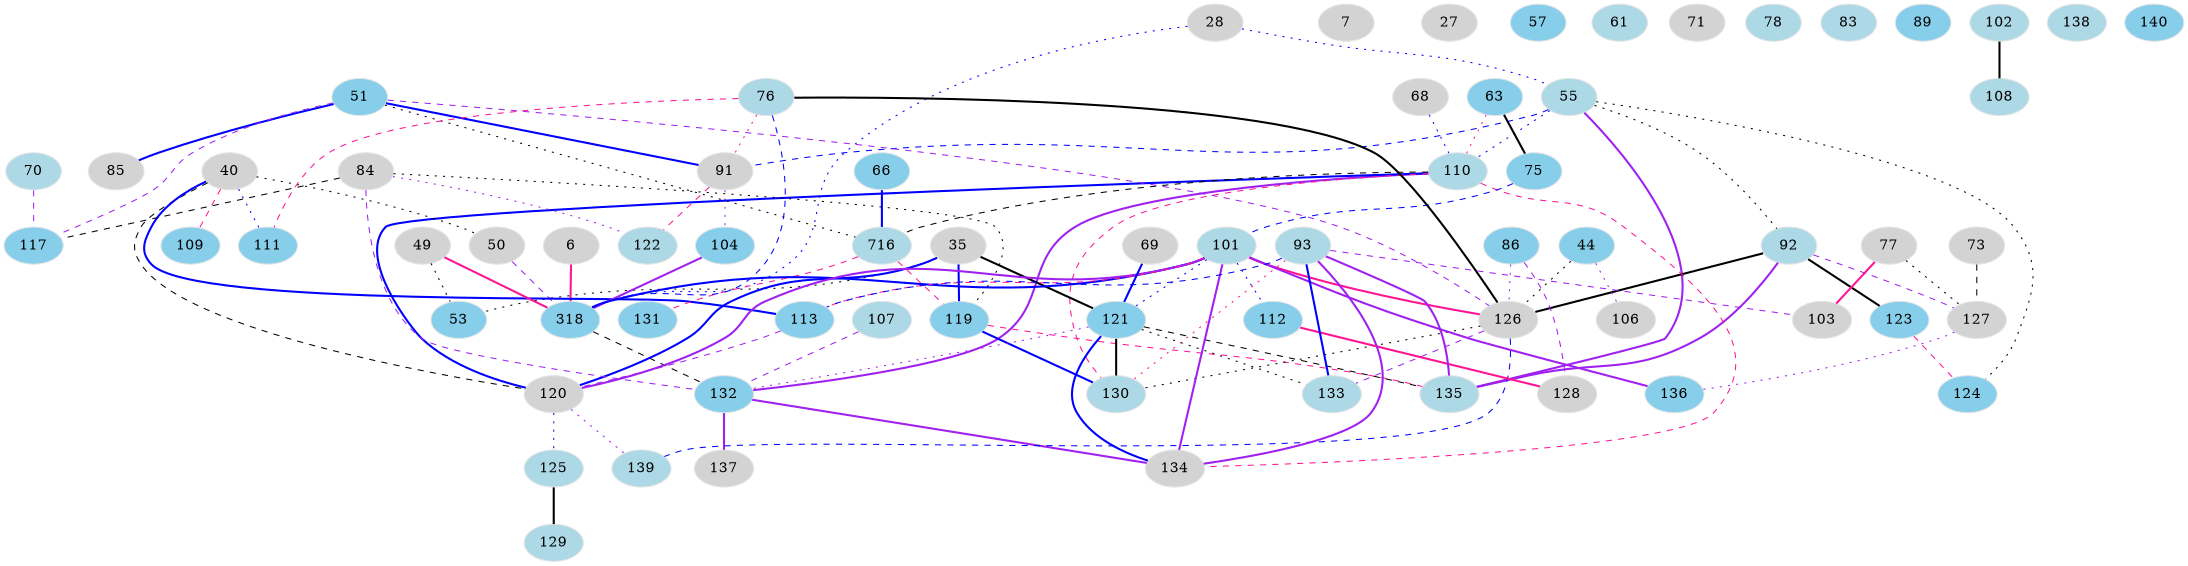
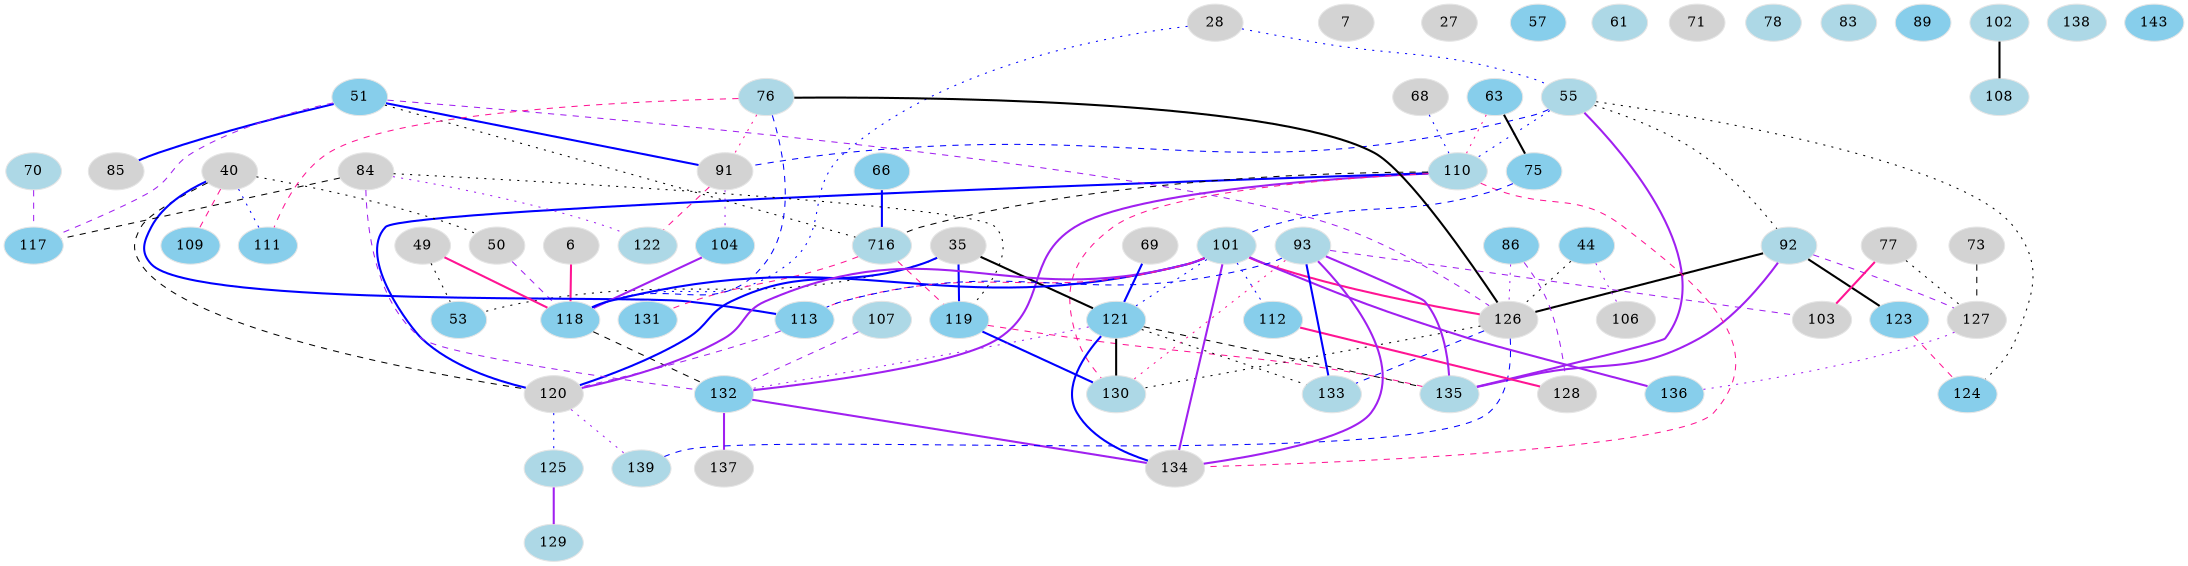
(2154, 23) -> (2154, 23)
(570, 320) -> (570, 320)
(1433, 352) -> (1433, 352)
(554, 506) -> (554, 506)
